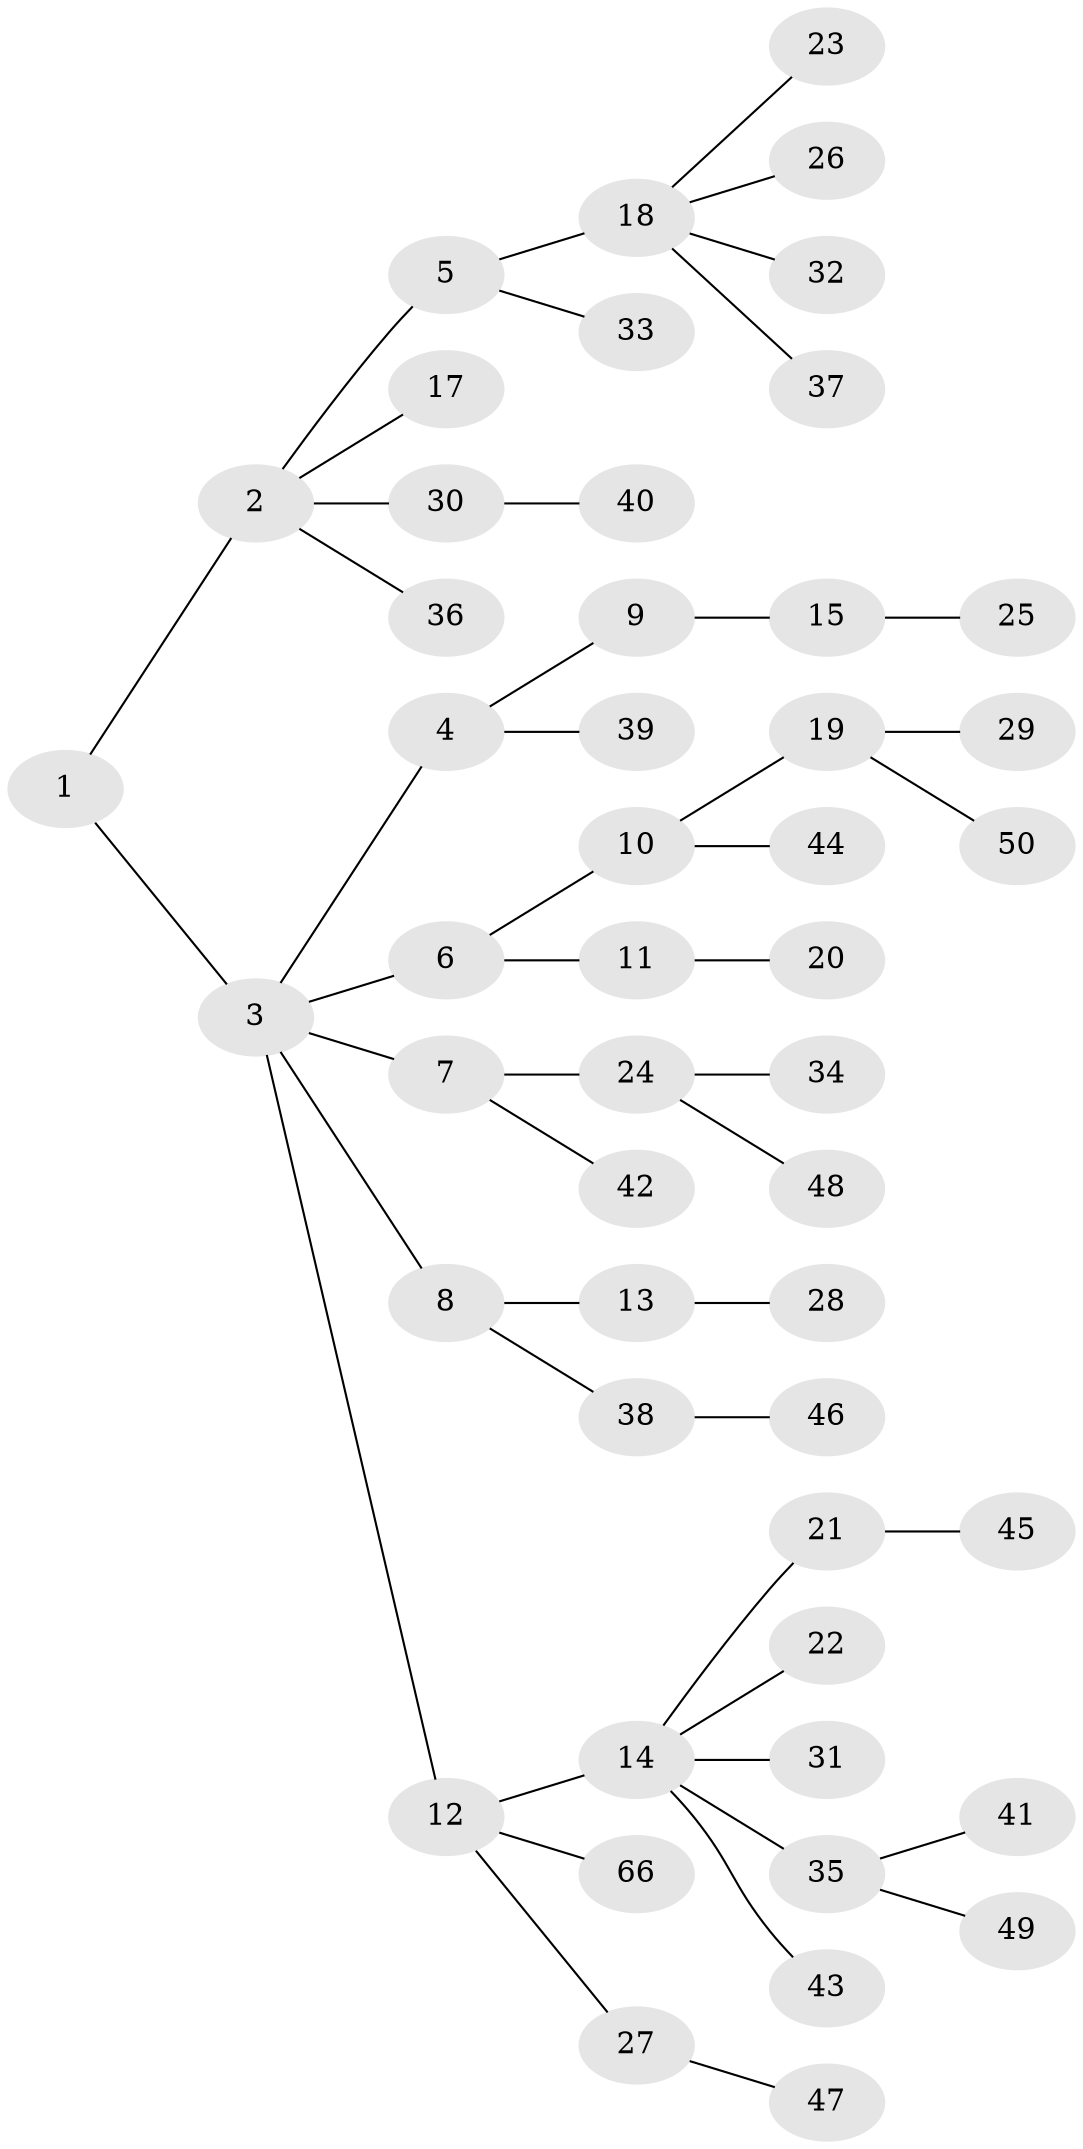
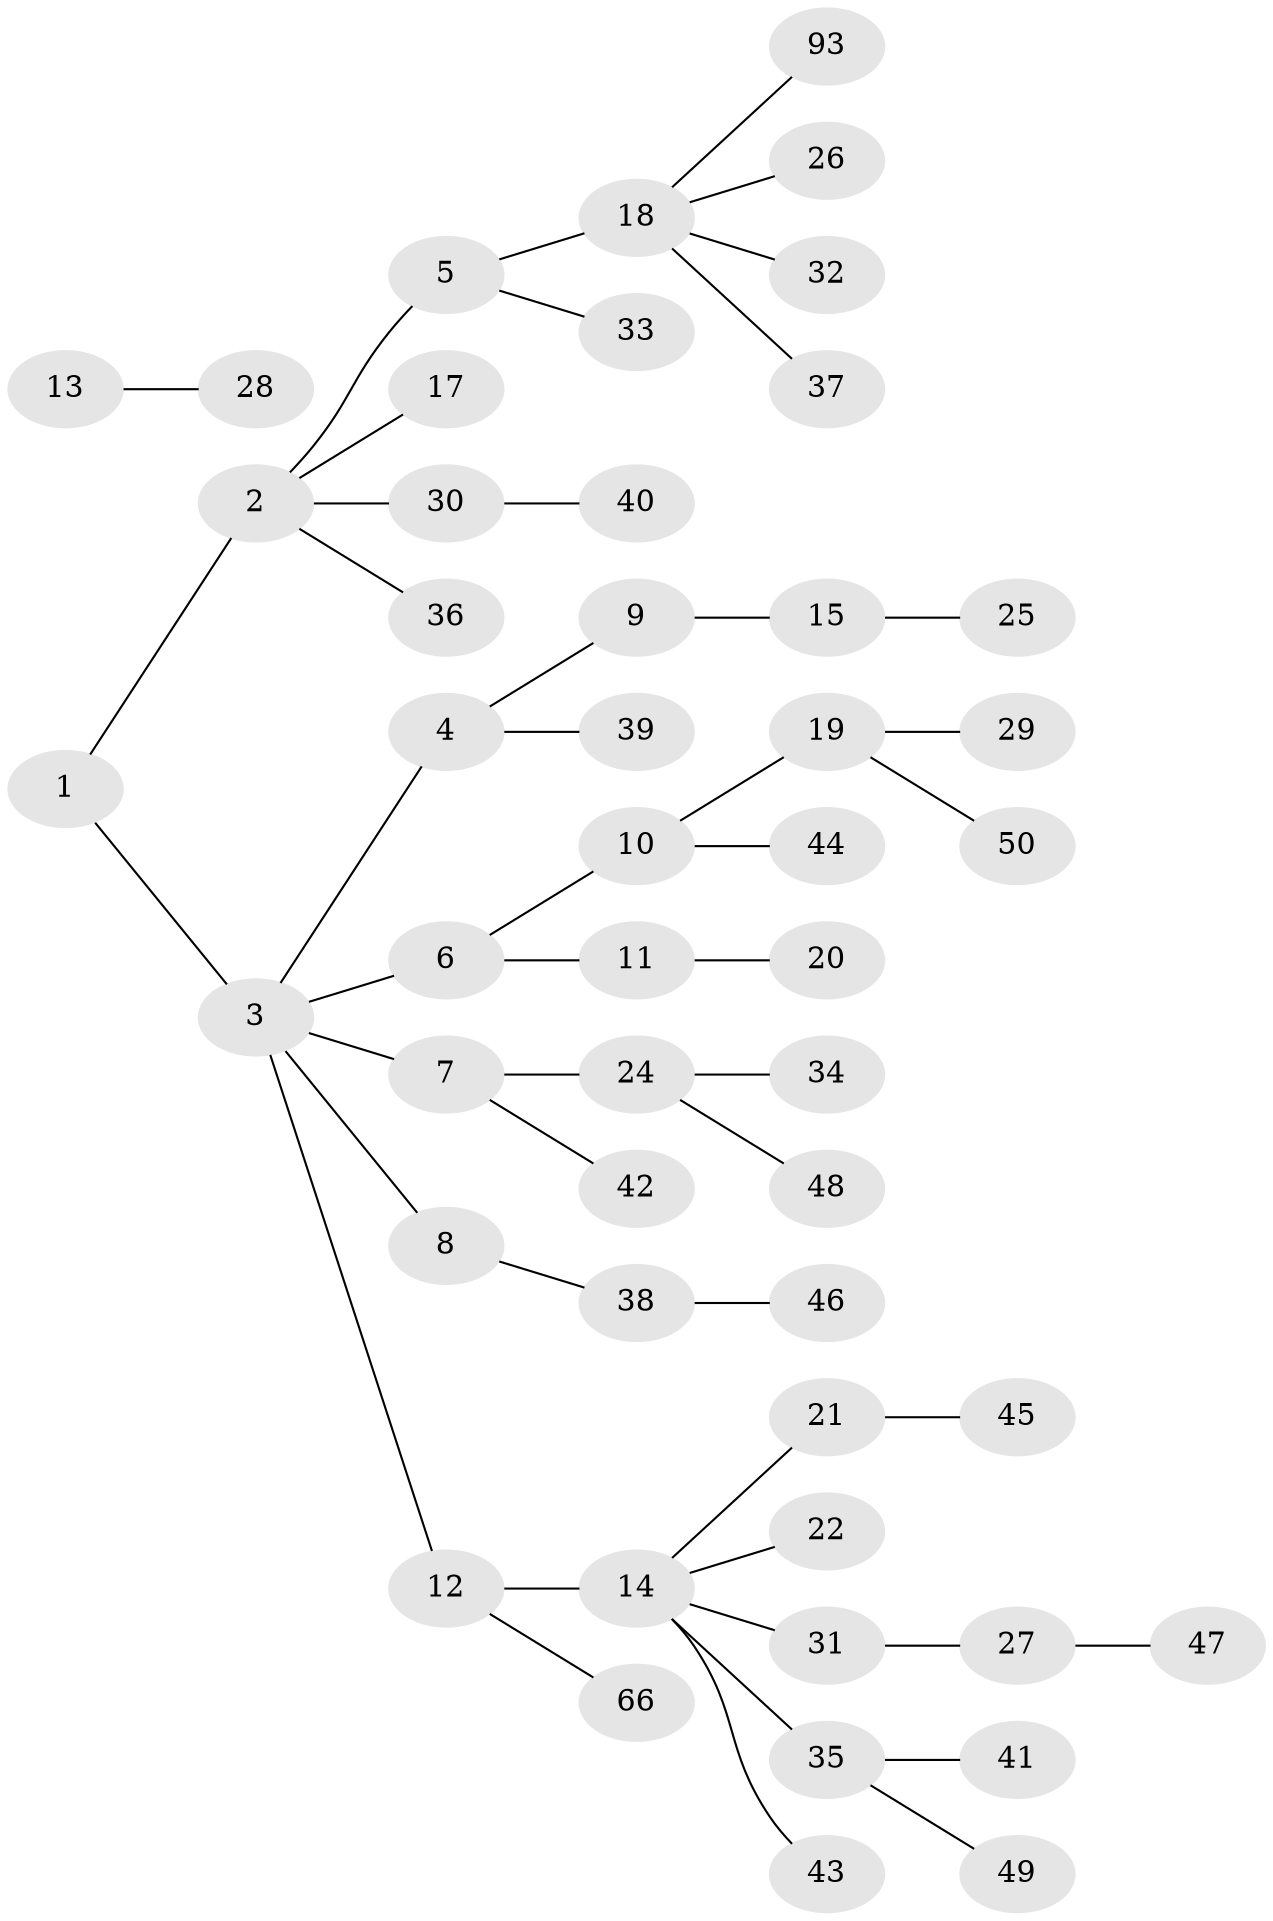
(827, 47) -> (827, 47)
(542, 1303) -> none
(542, 1932) -> (923, 1646)
